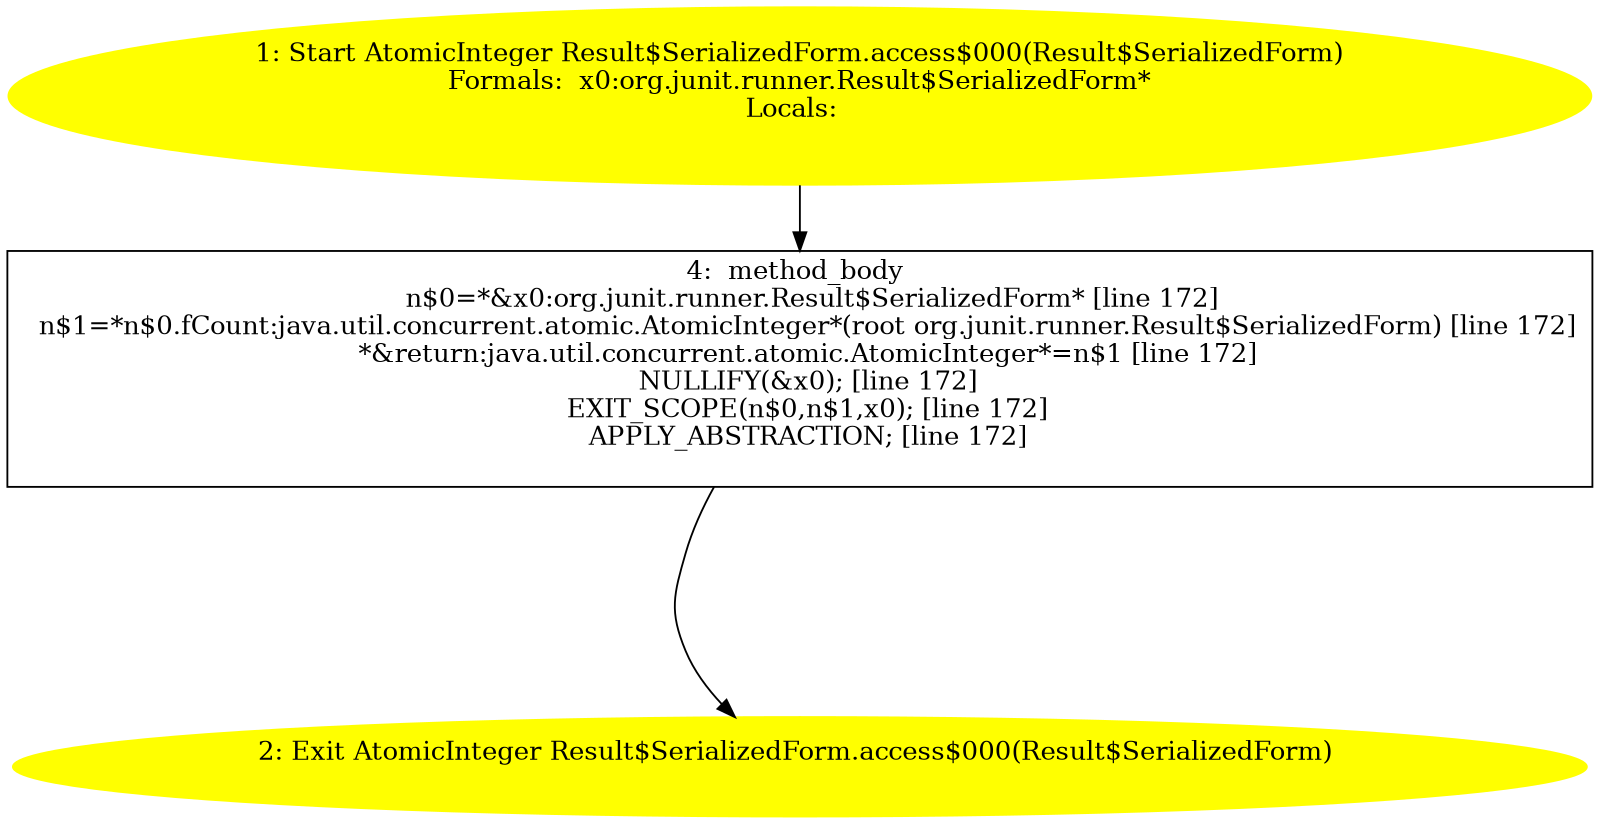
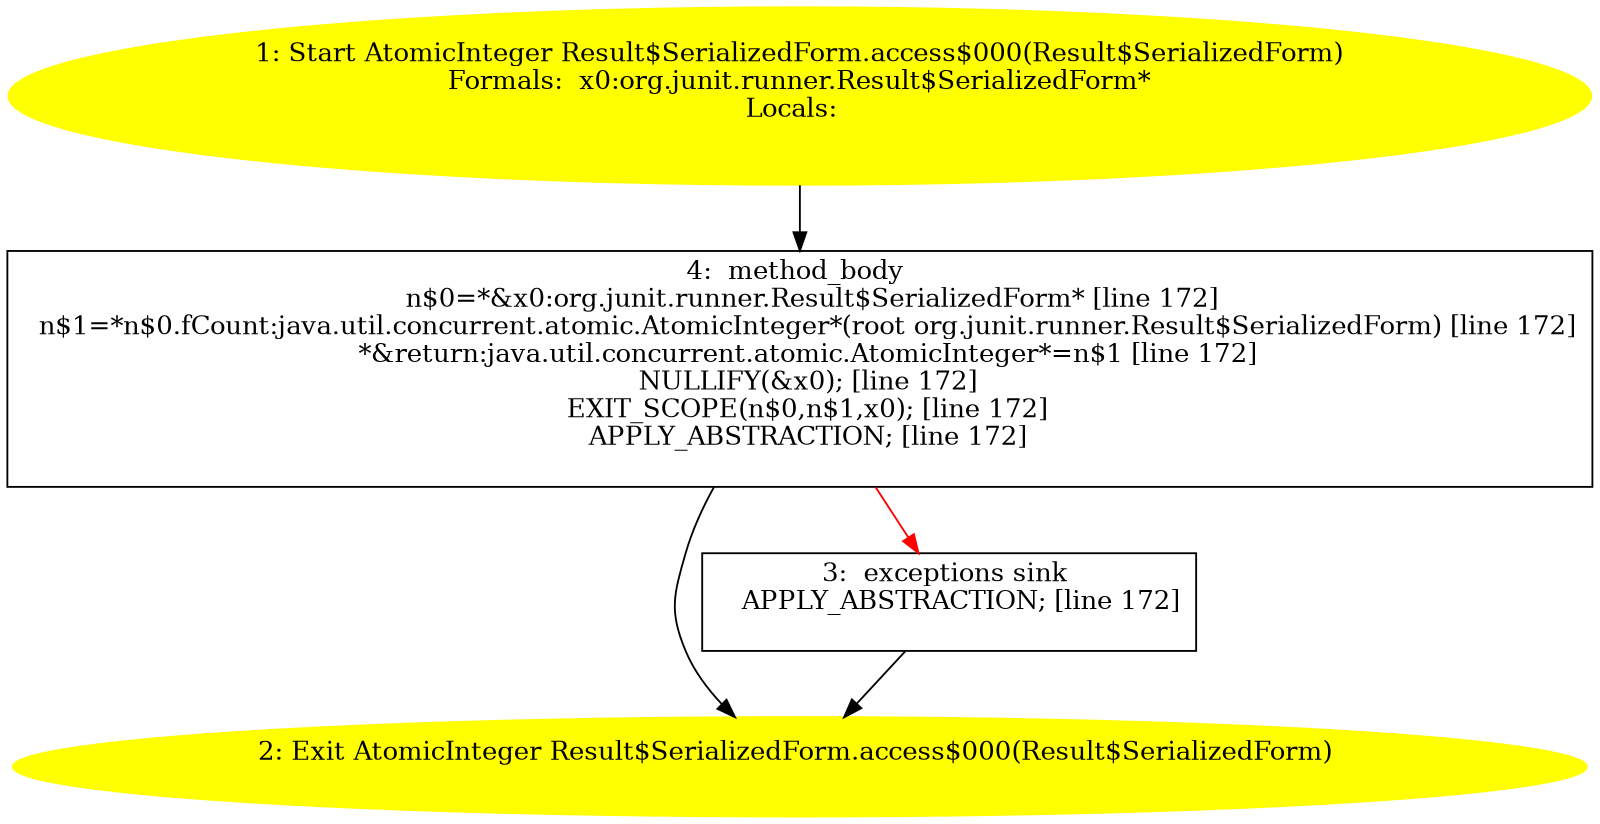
none -> (949, 602)
